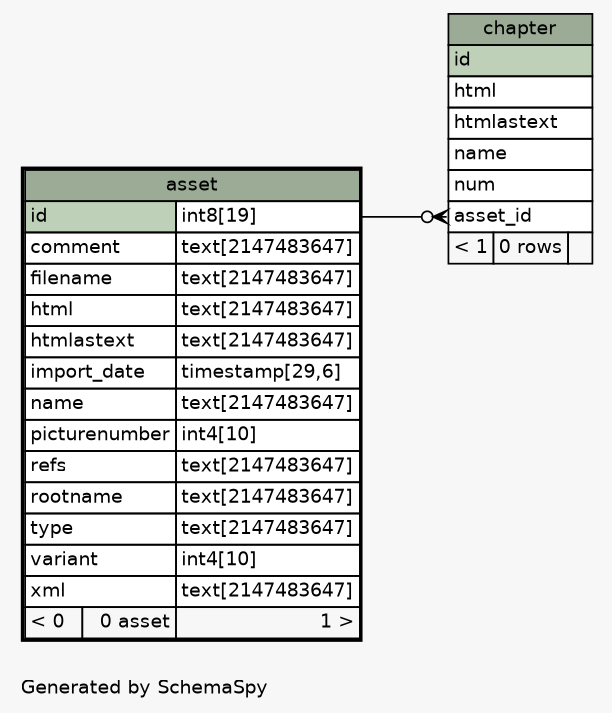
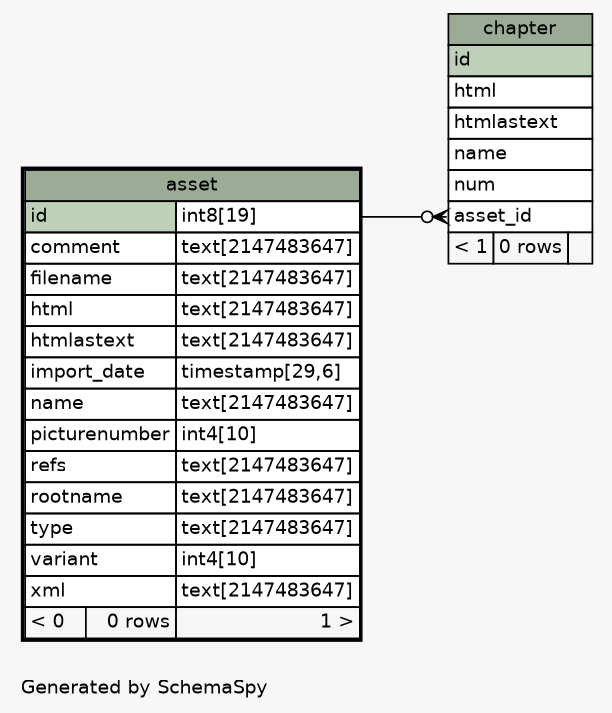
(135, 622) -> (139, 622)
